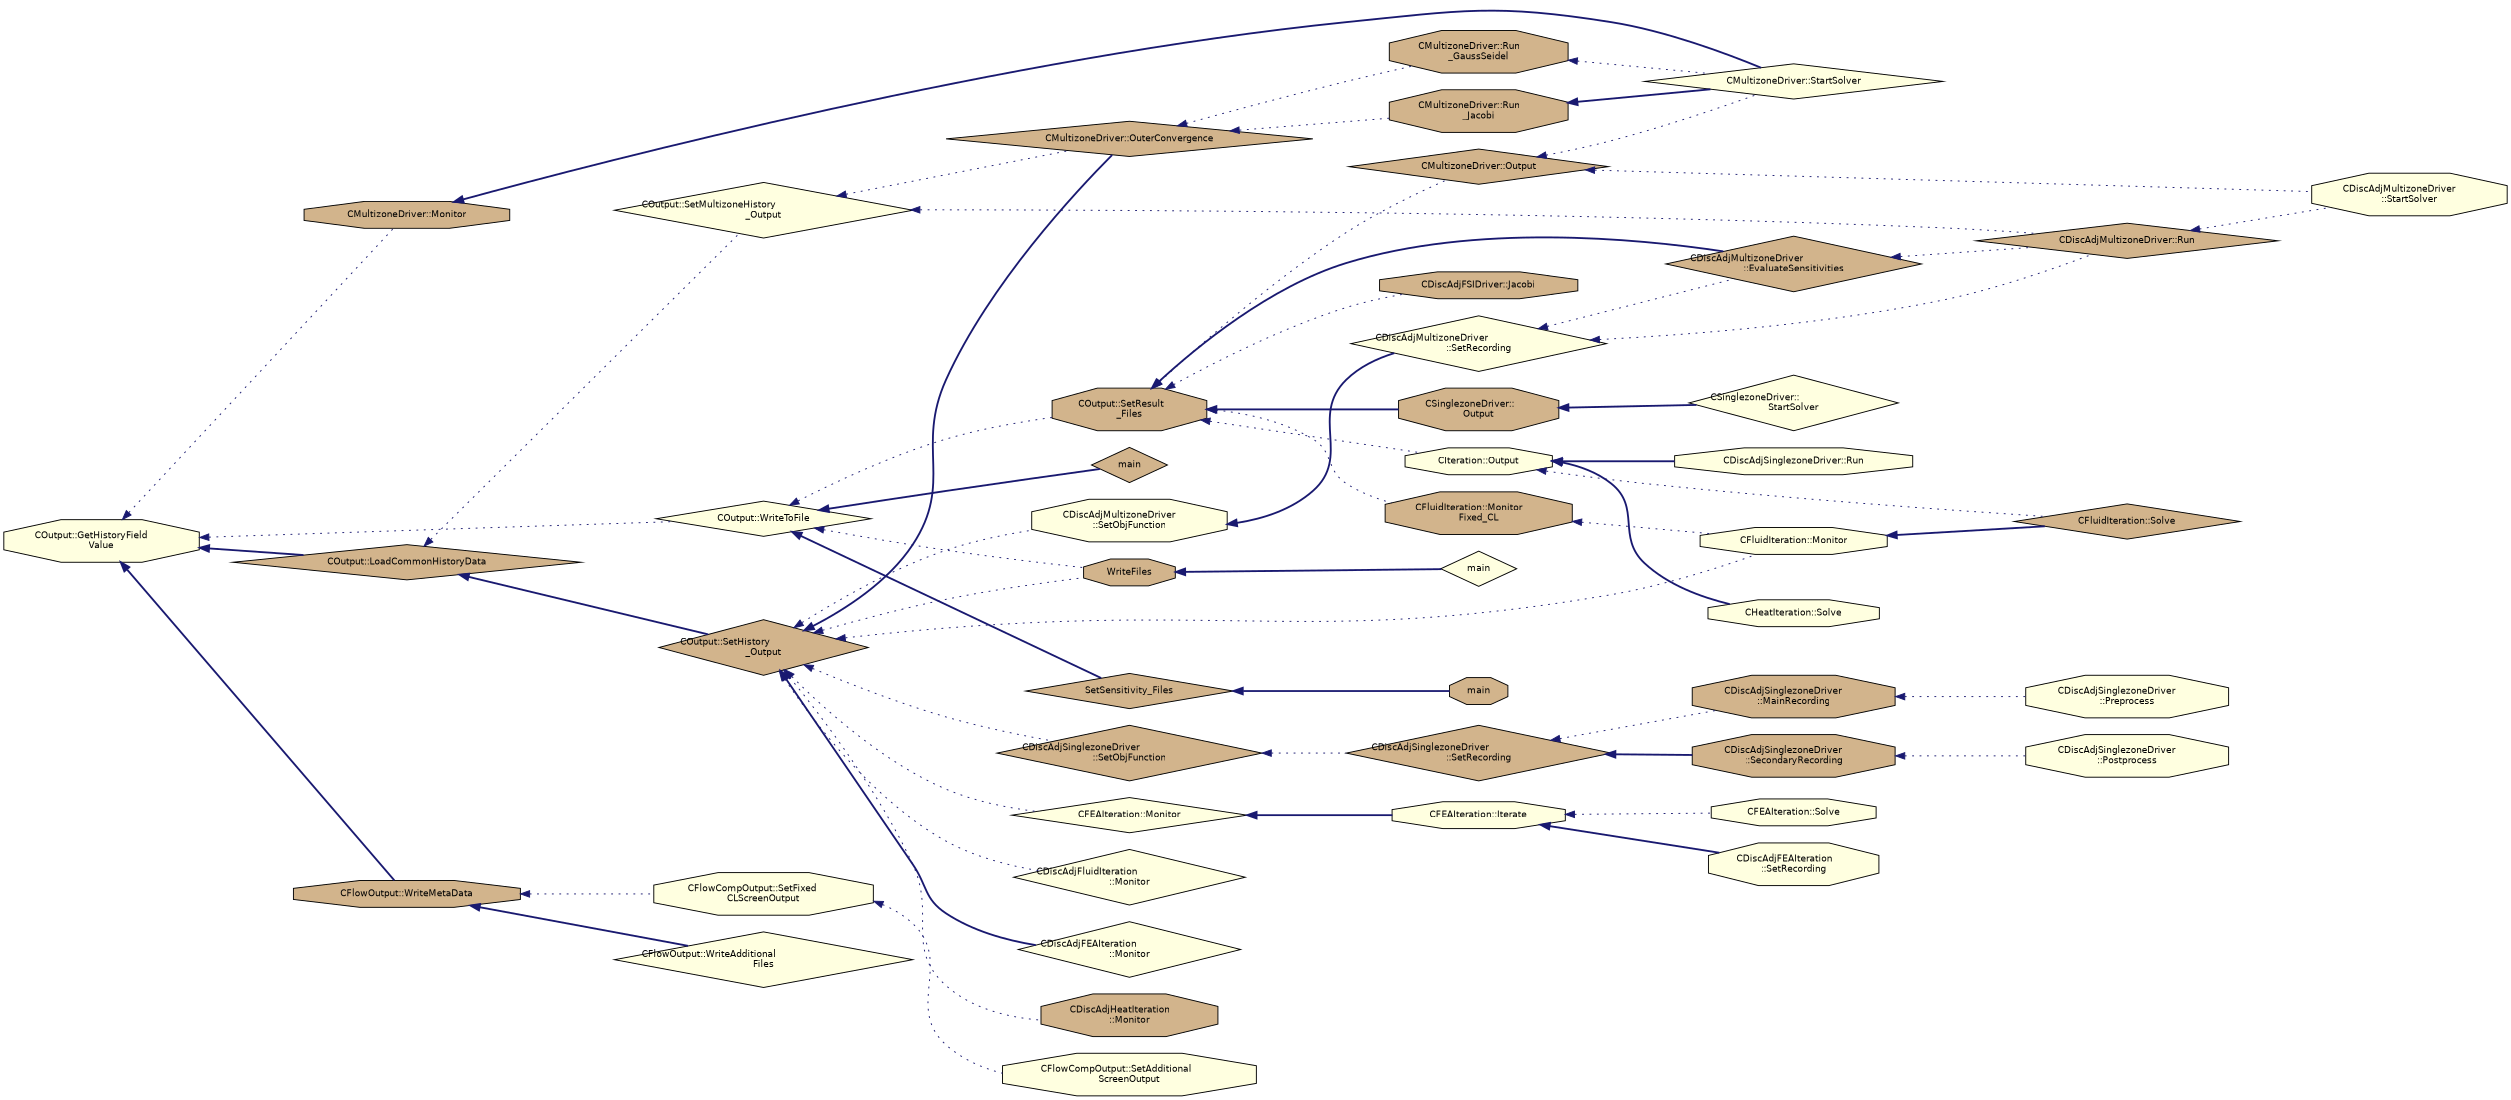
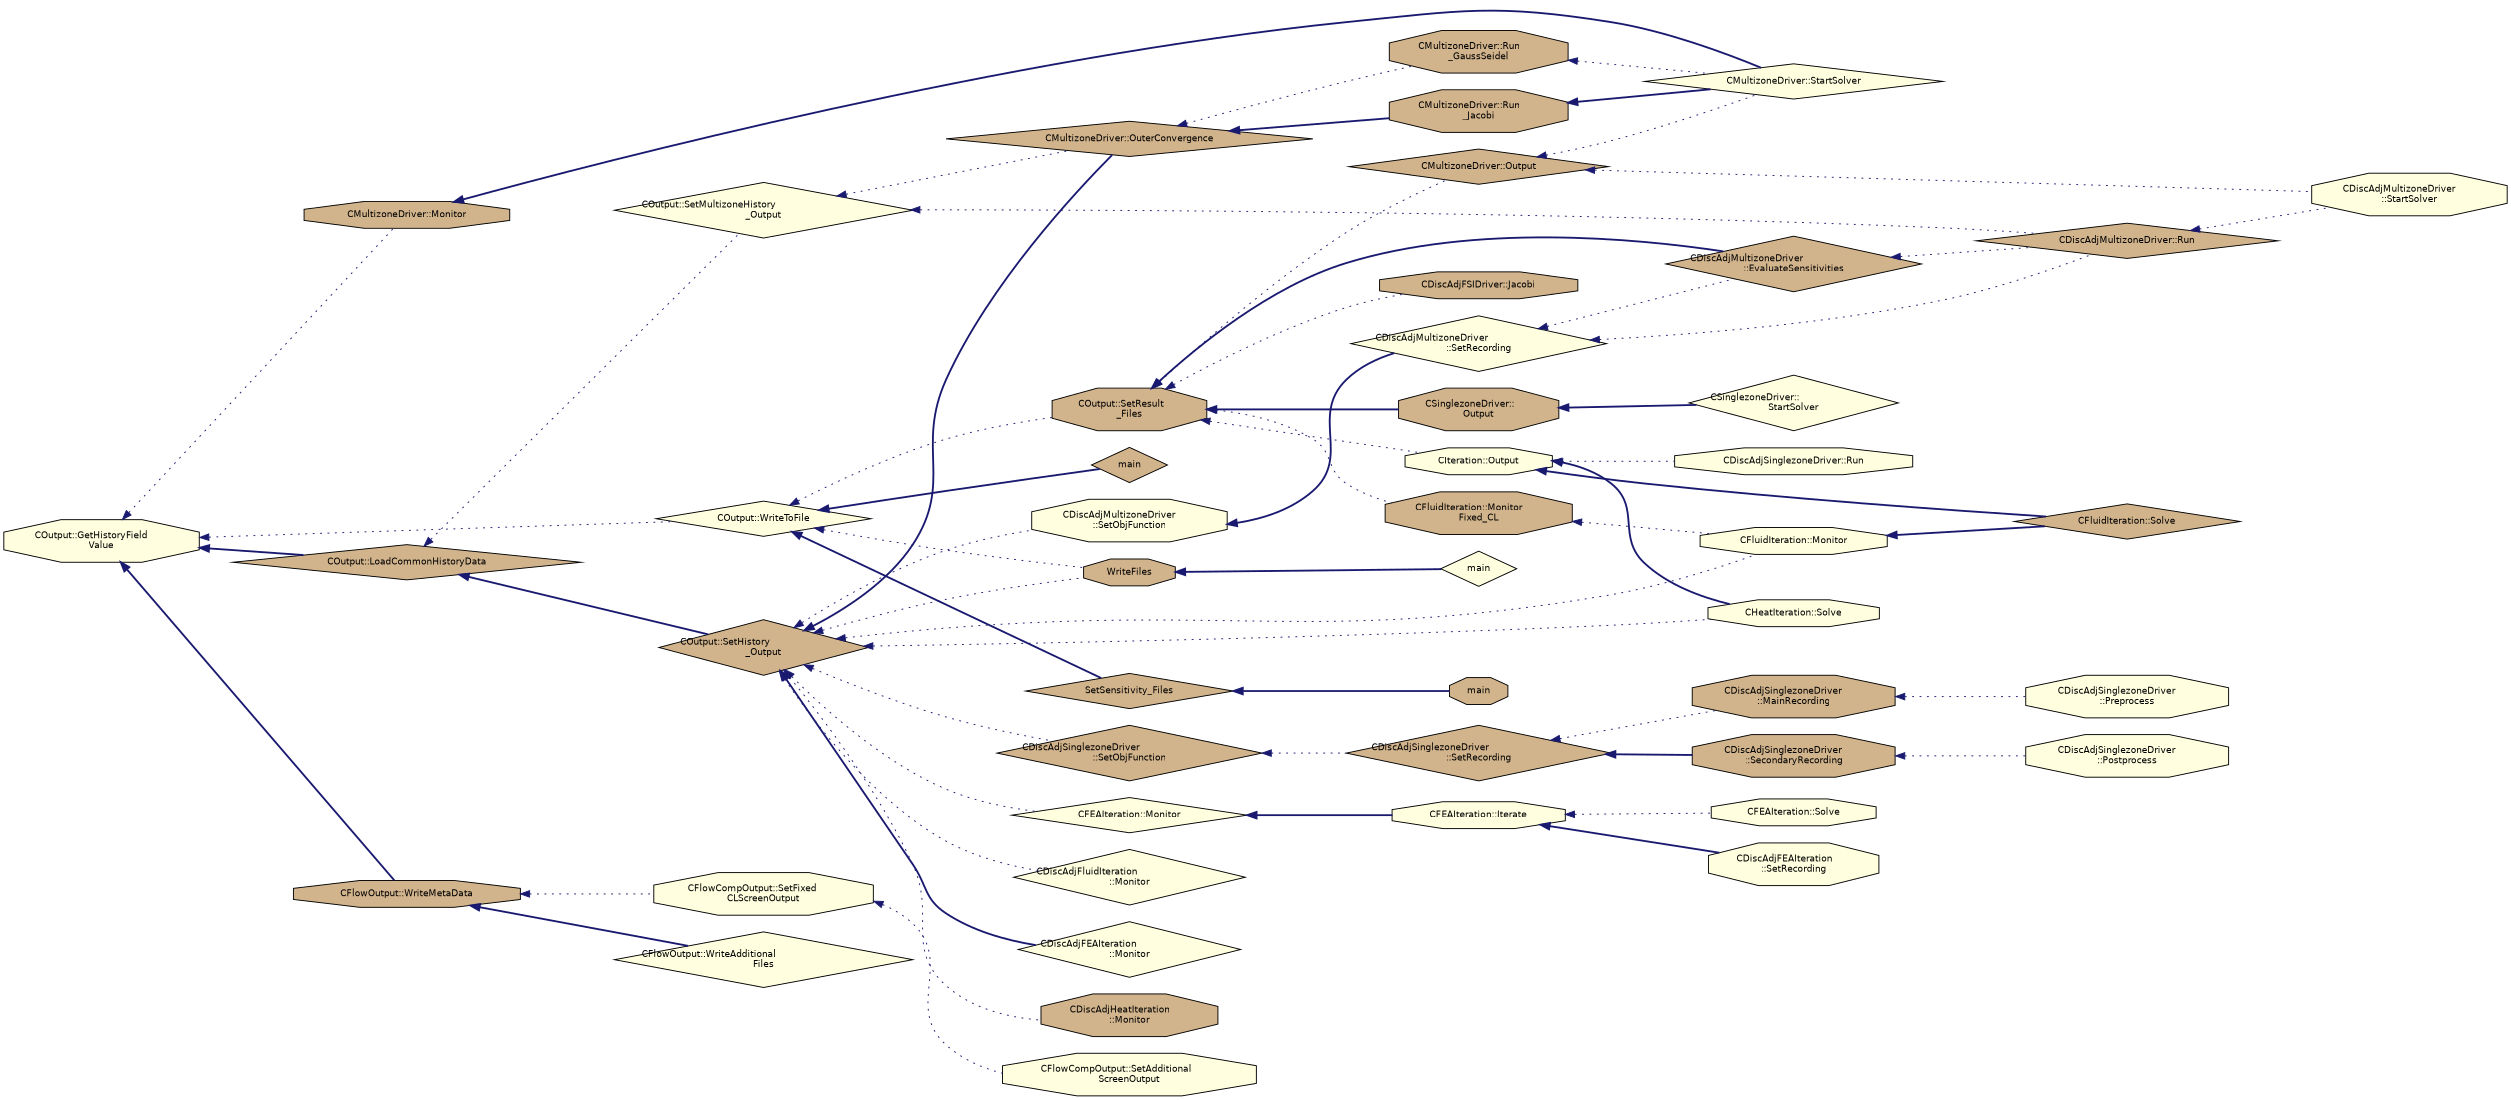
(1314, 124) -> (1314, 124)
(1618, 461) -> (1618, 461)
(1796, 498) -> (1796, 498)
none -> (1292, 637)
